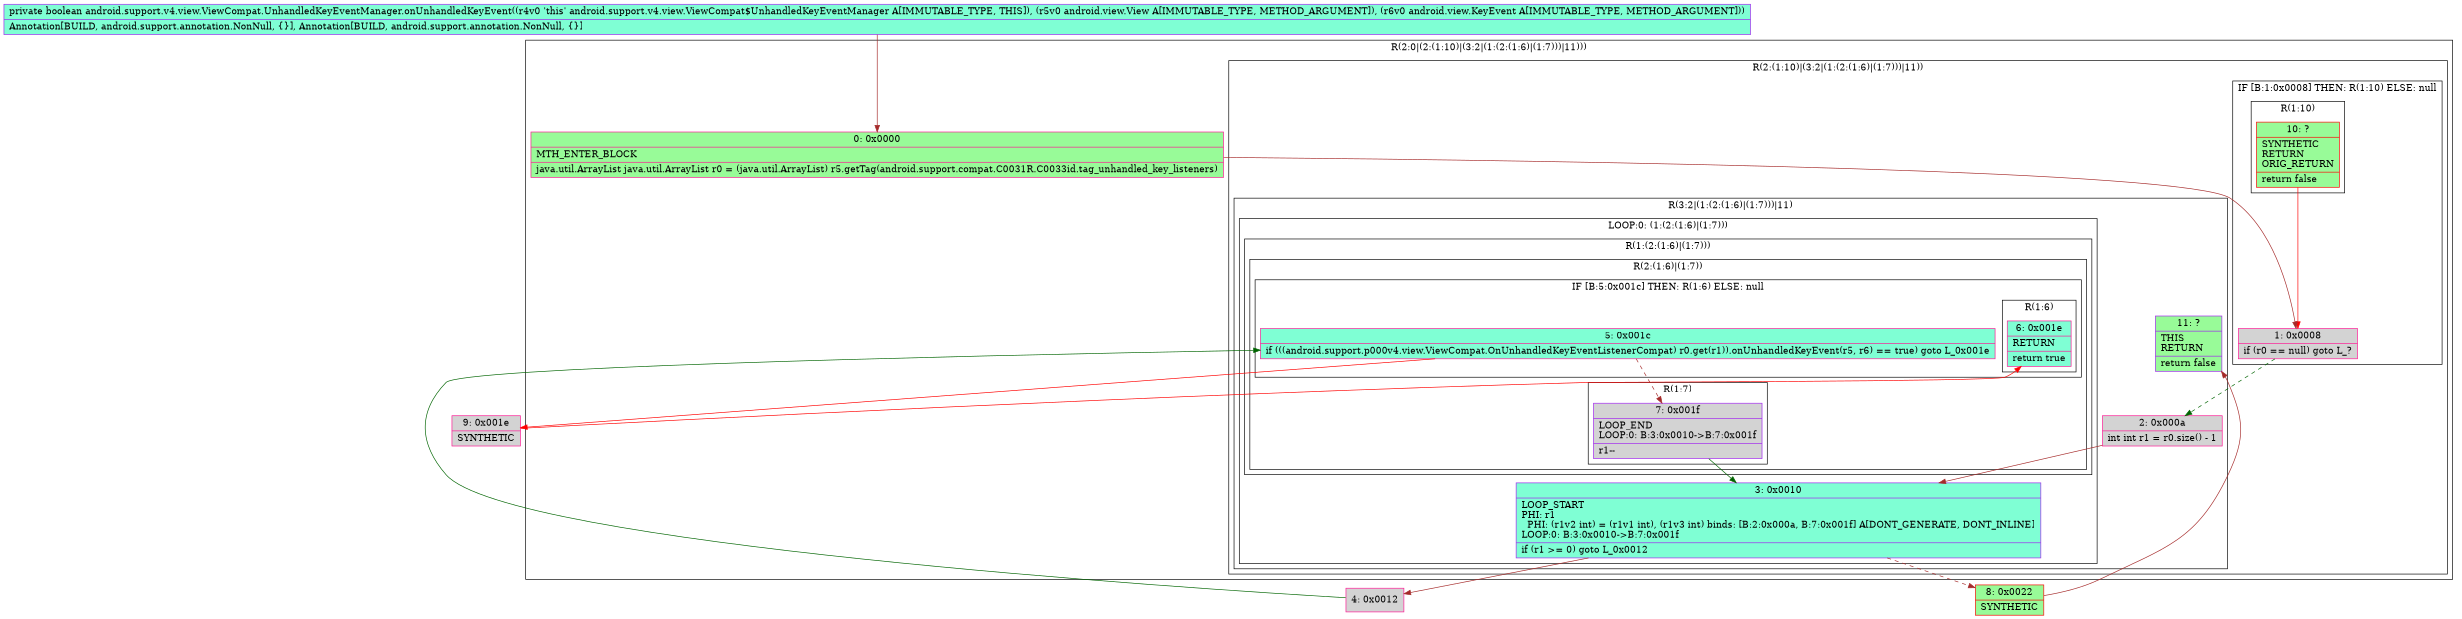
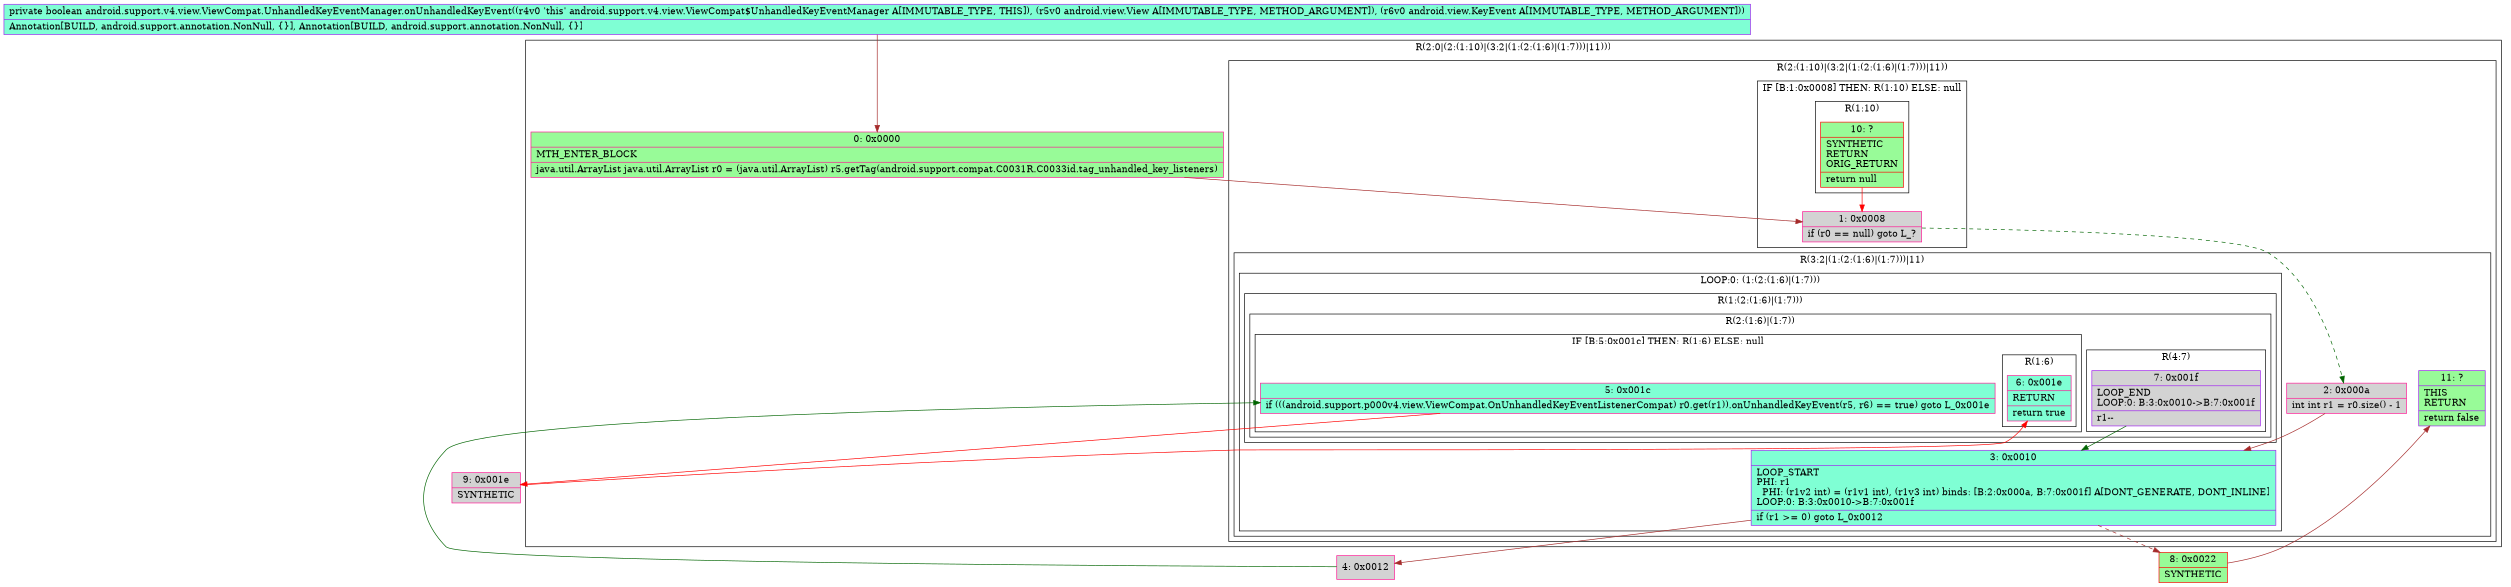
(2290, 179) -> (1852, 179)
(1644, 372) -> none
(1678, 390) -> (2176, 357)
